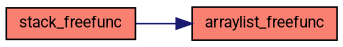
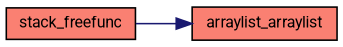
(265, 24) -> (265, 24)
